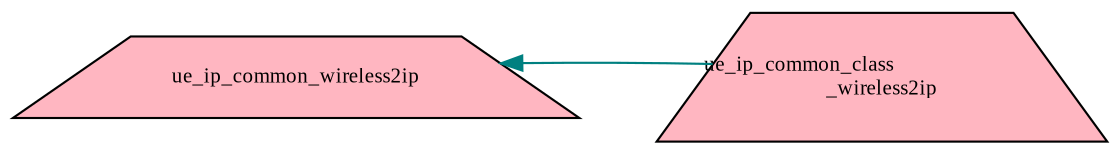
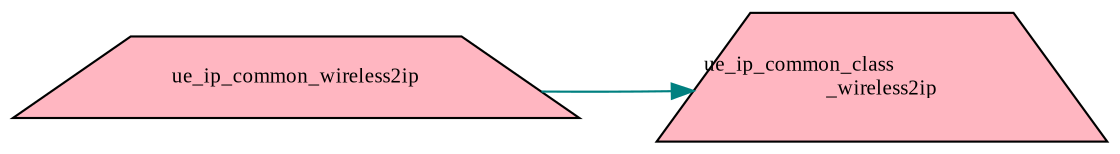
(618, 63) -> (606, 92)
